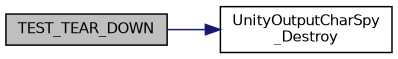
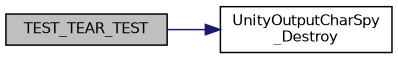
(87, 30) -> (87, 30)
